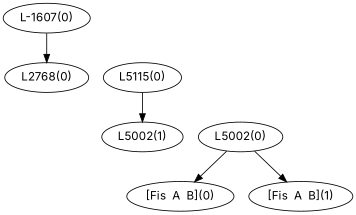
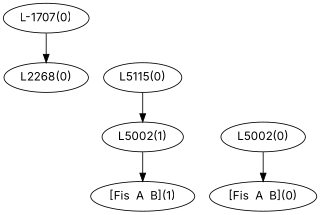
(47, 18) -> (46, 18)
(47, 78) -> (46, 78)
(268, 164) -> (143, 163)
